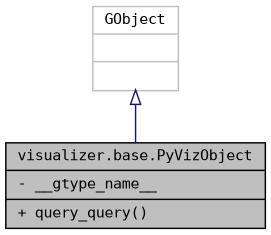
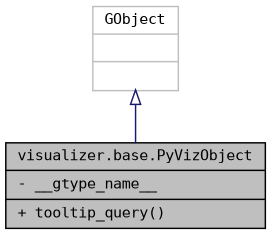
(83, 213) -> (92, 213)
